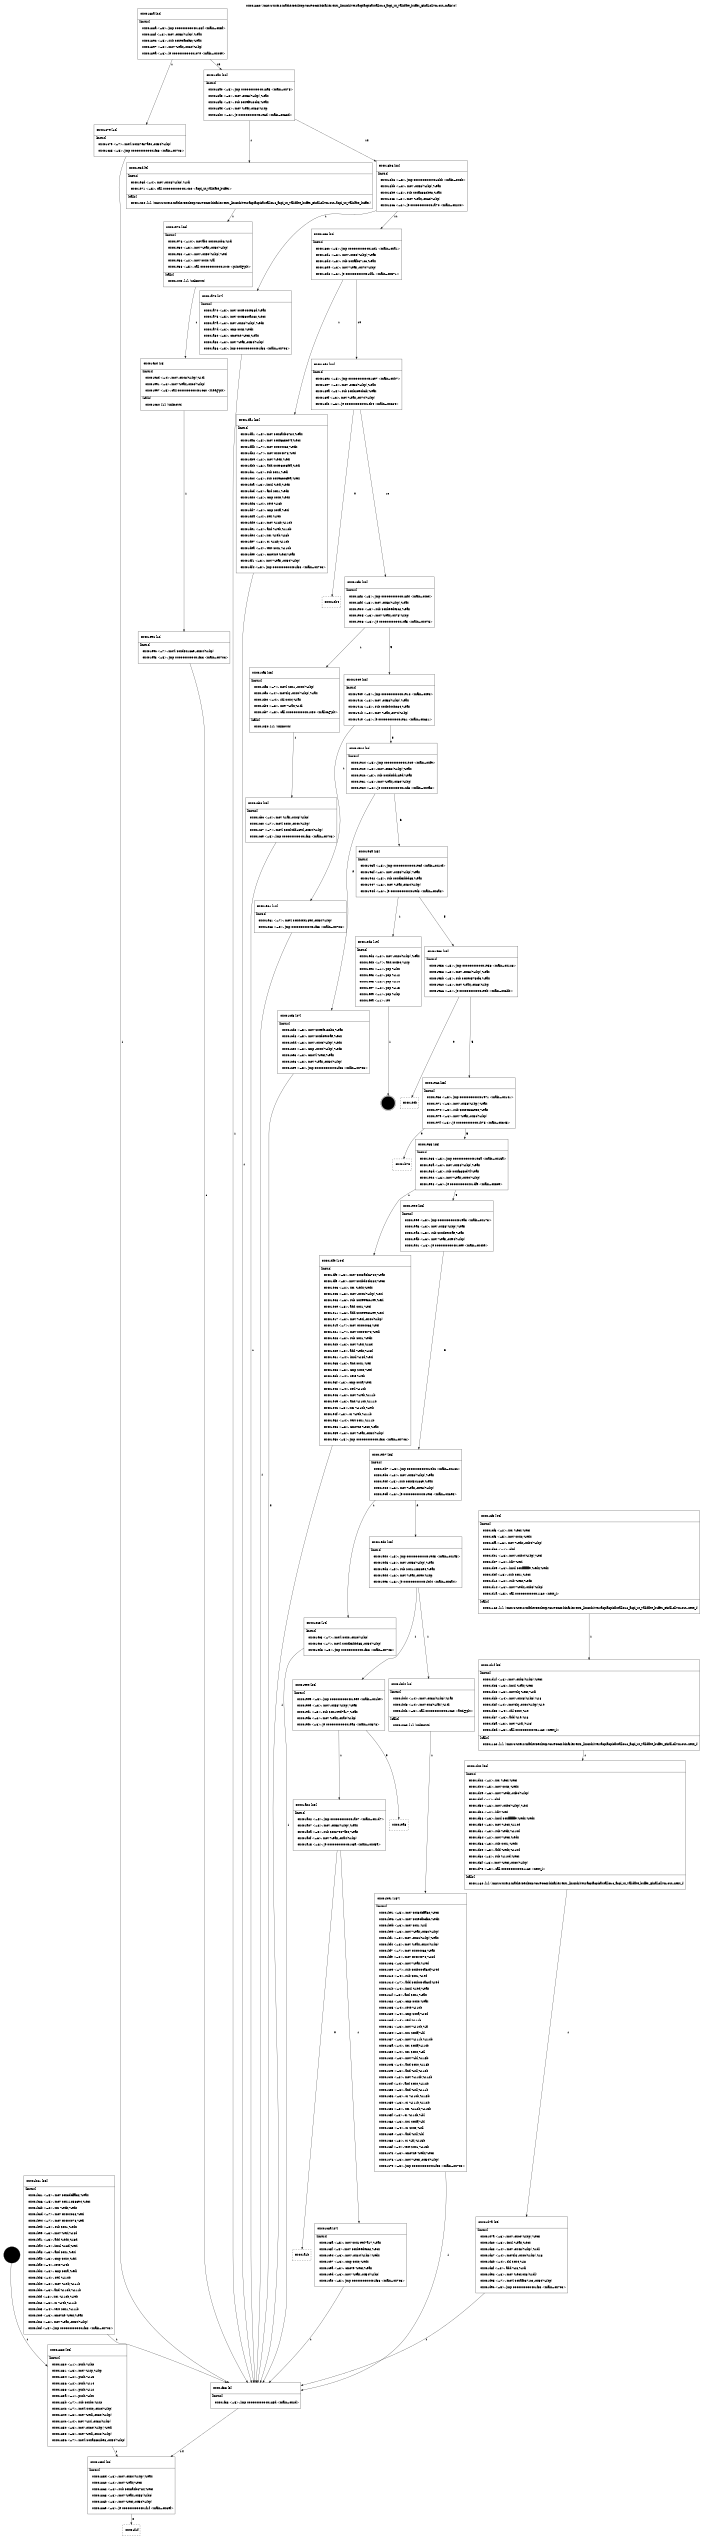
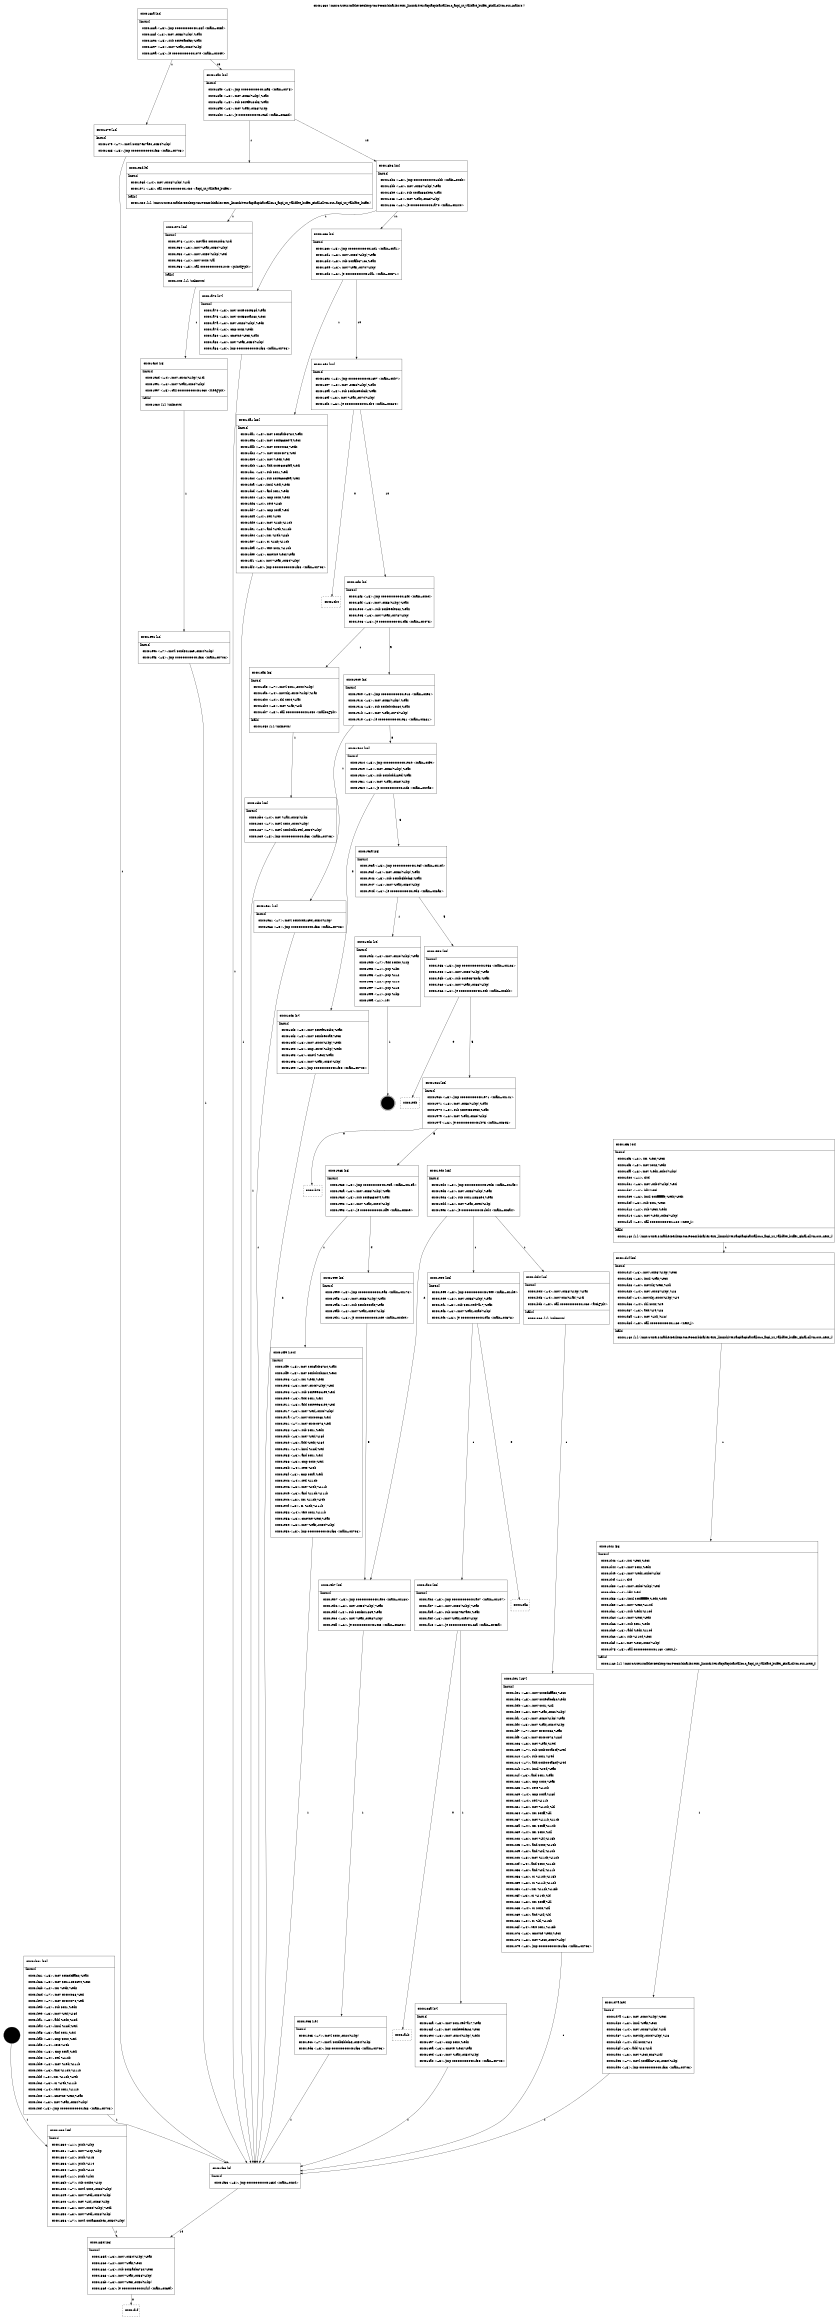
(416, 1517) -> (407, 1395)
